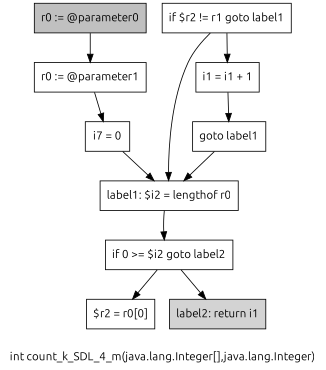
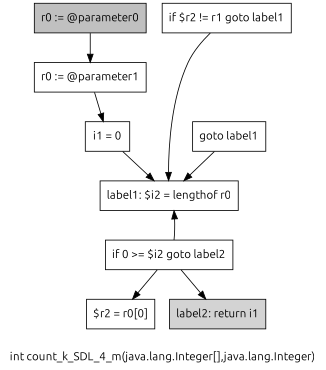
(228, 77) -> none
(108, 136) -> (108, 136)
(164, 221) -> (175, 230)
